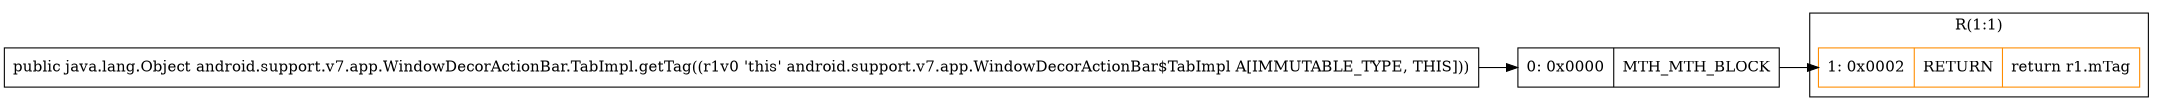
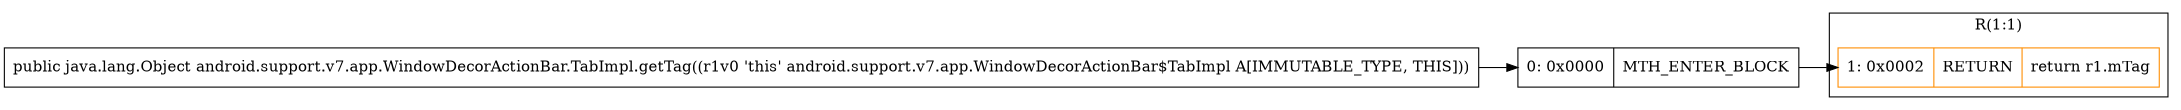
(1696, 67) -> (1706, 67)
